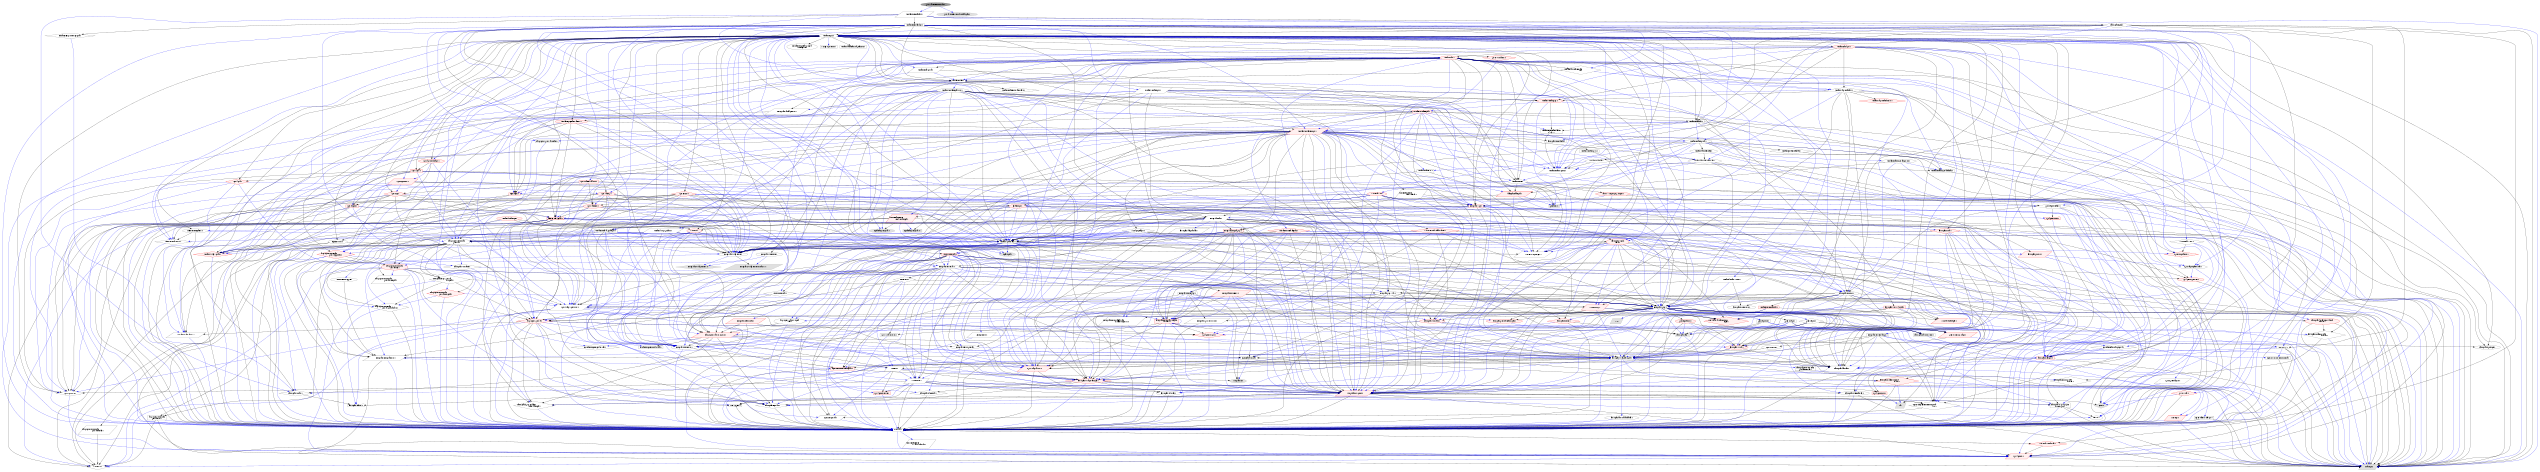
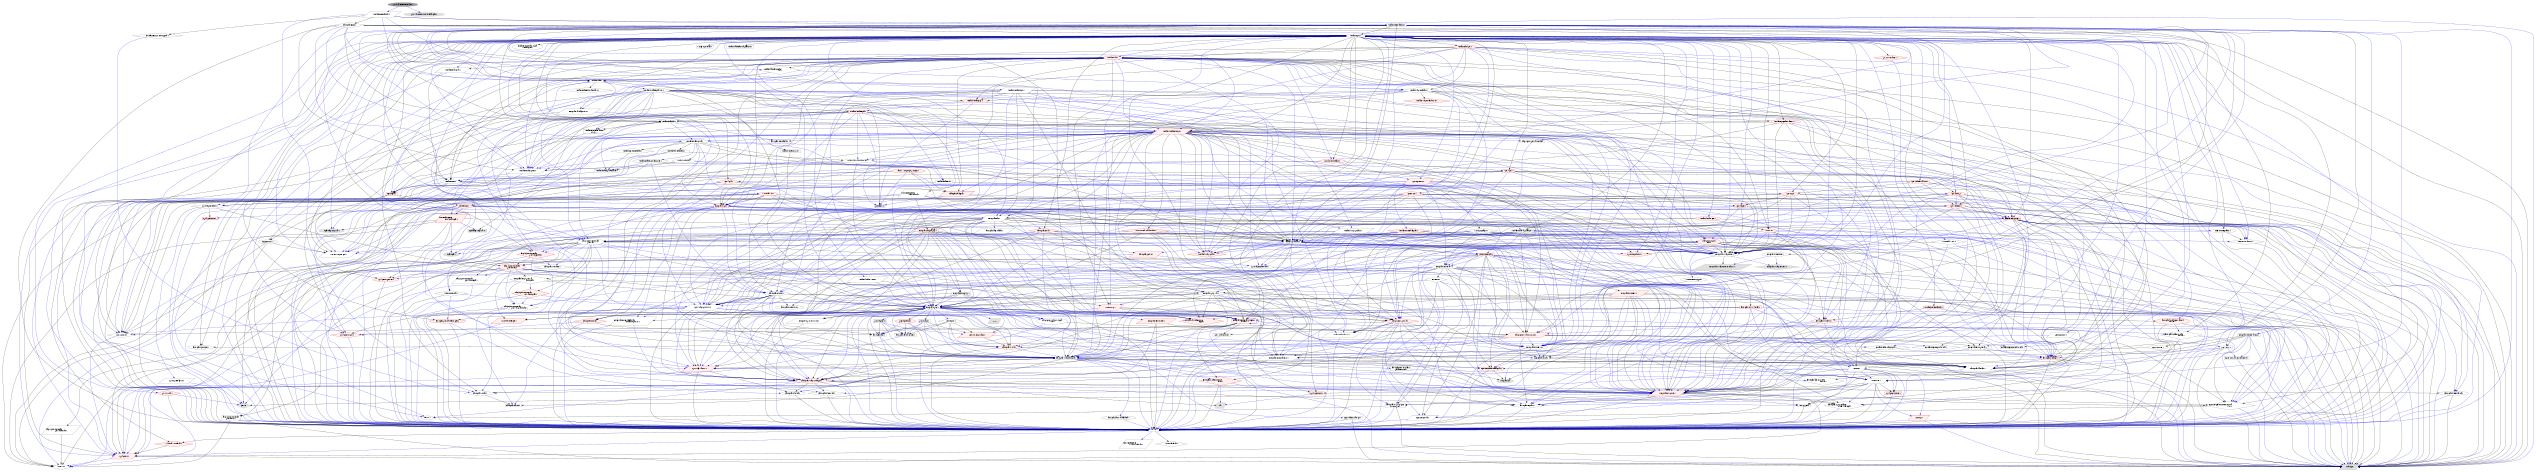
none -> (1710, 50)
(1578, 189) -> (644, 177)
(495, 387) -> (761, 329)
none -> (1171, 444)
